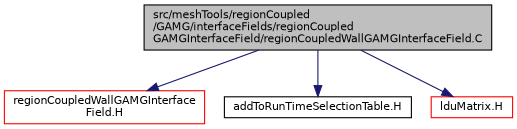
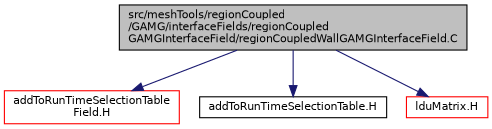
(105, 107) -> (92, 107)
